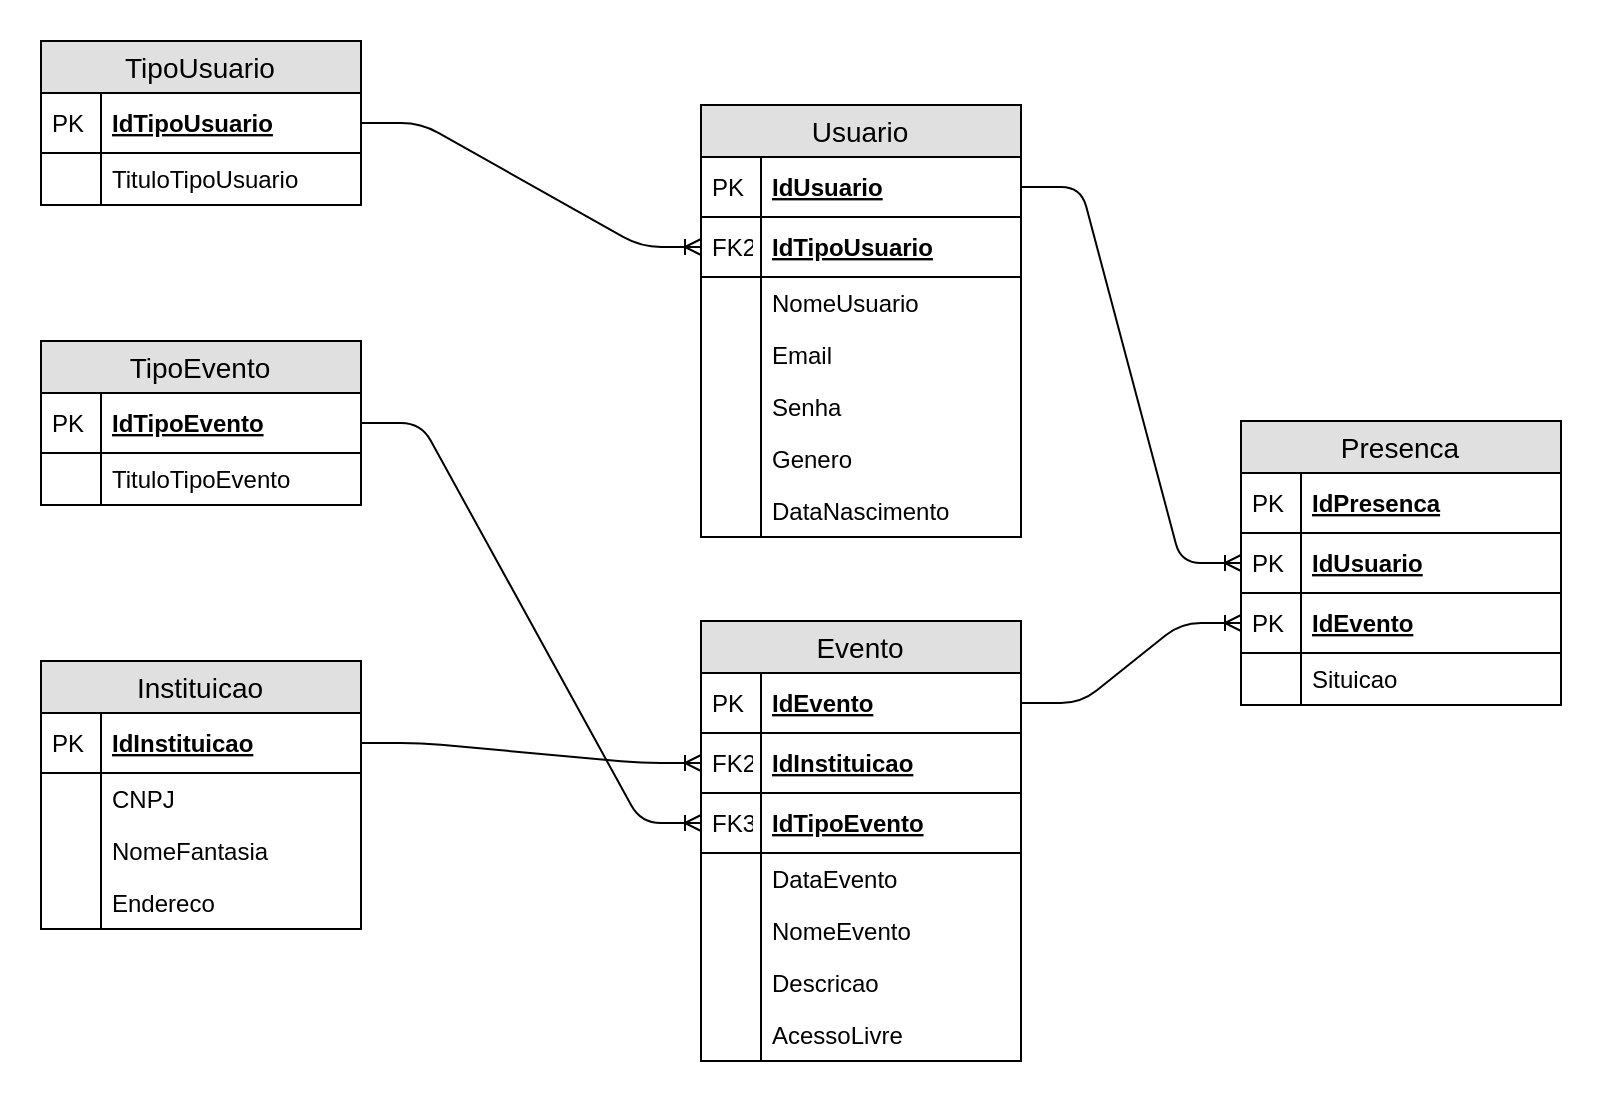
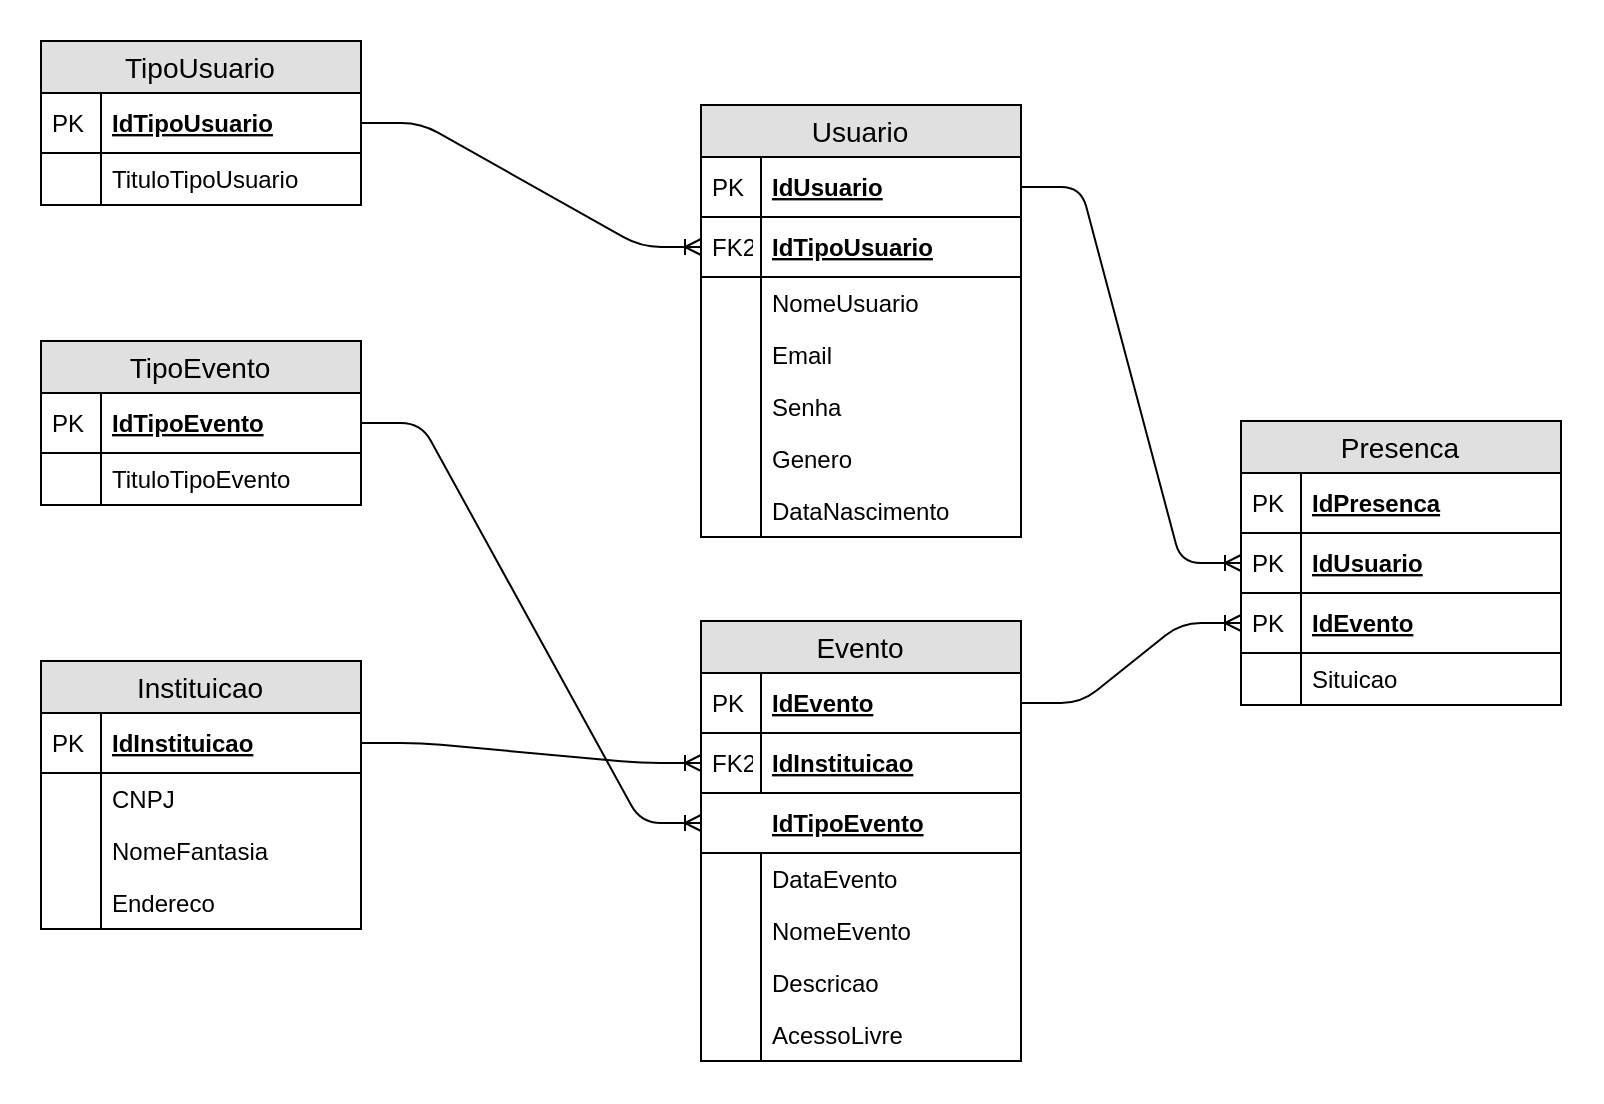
(731, 823) -> none
